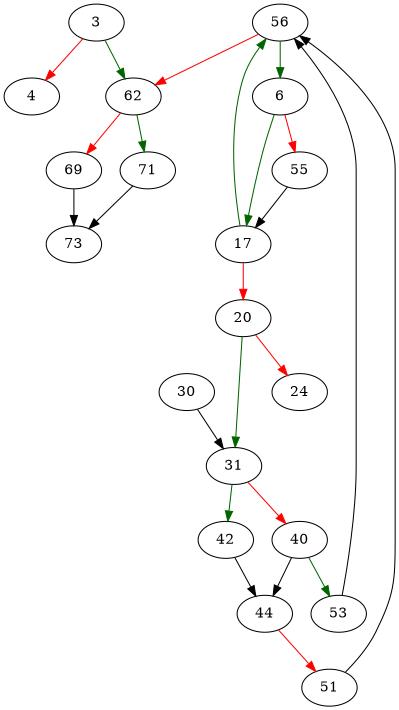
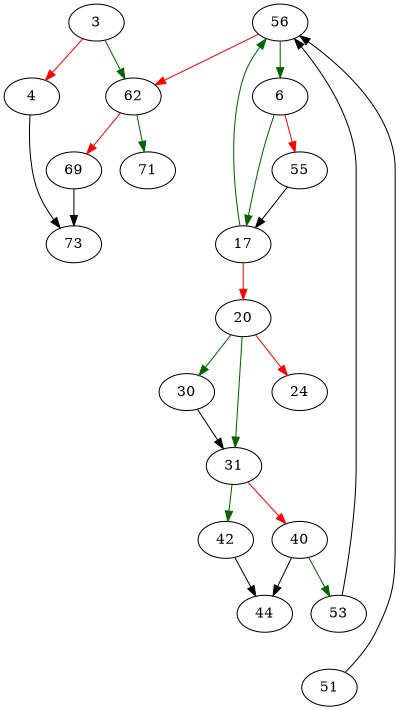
(115, 204) -> (32, 170)
none -> (218, 351)
(294, 647) -> none
